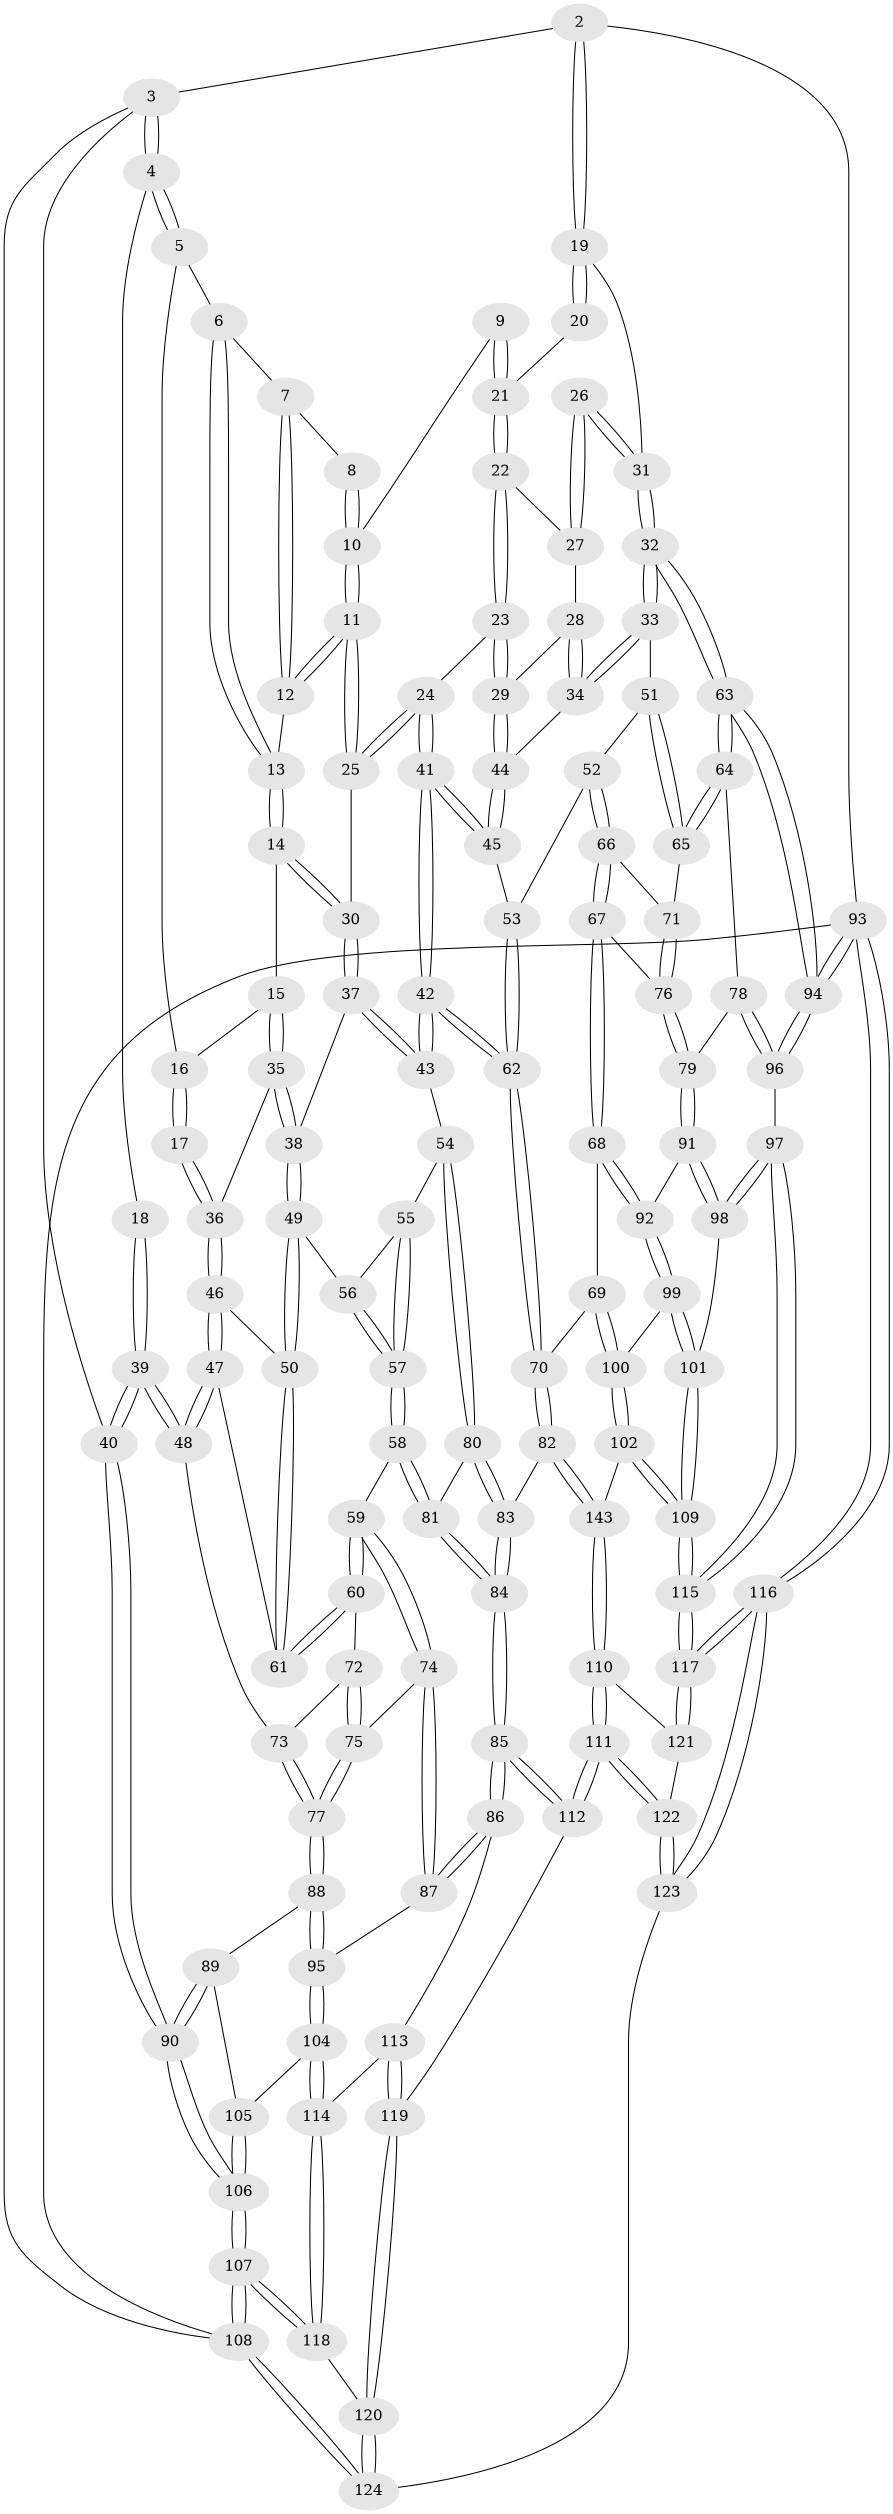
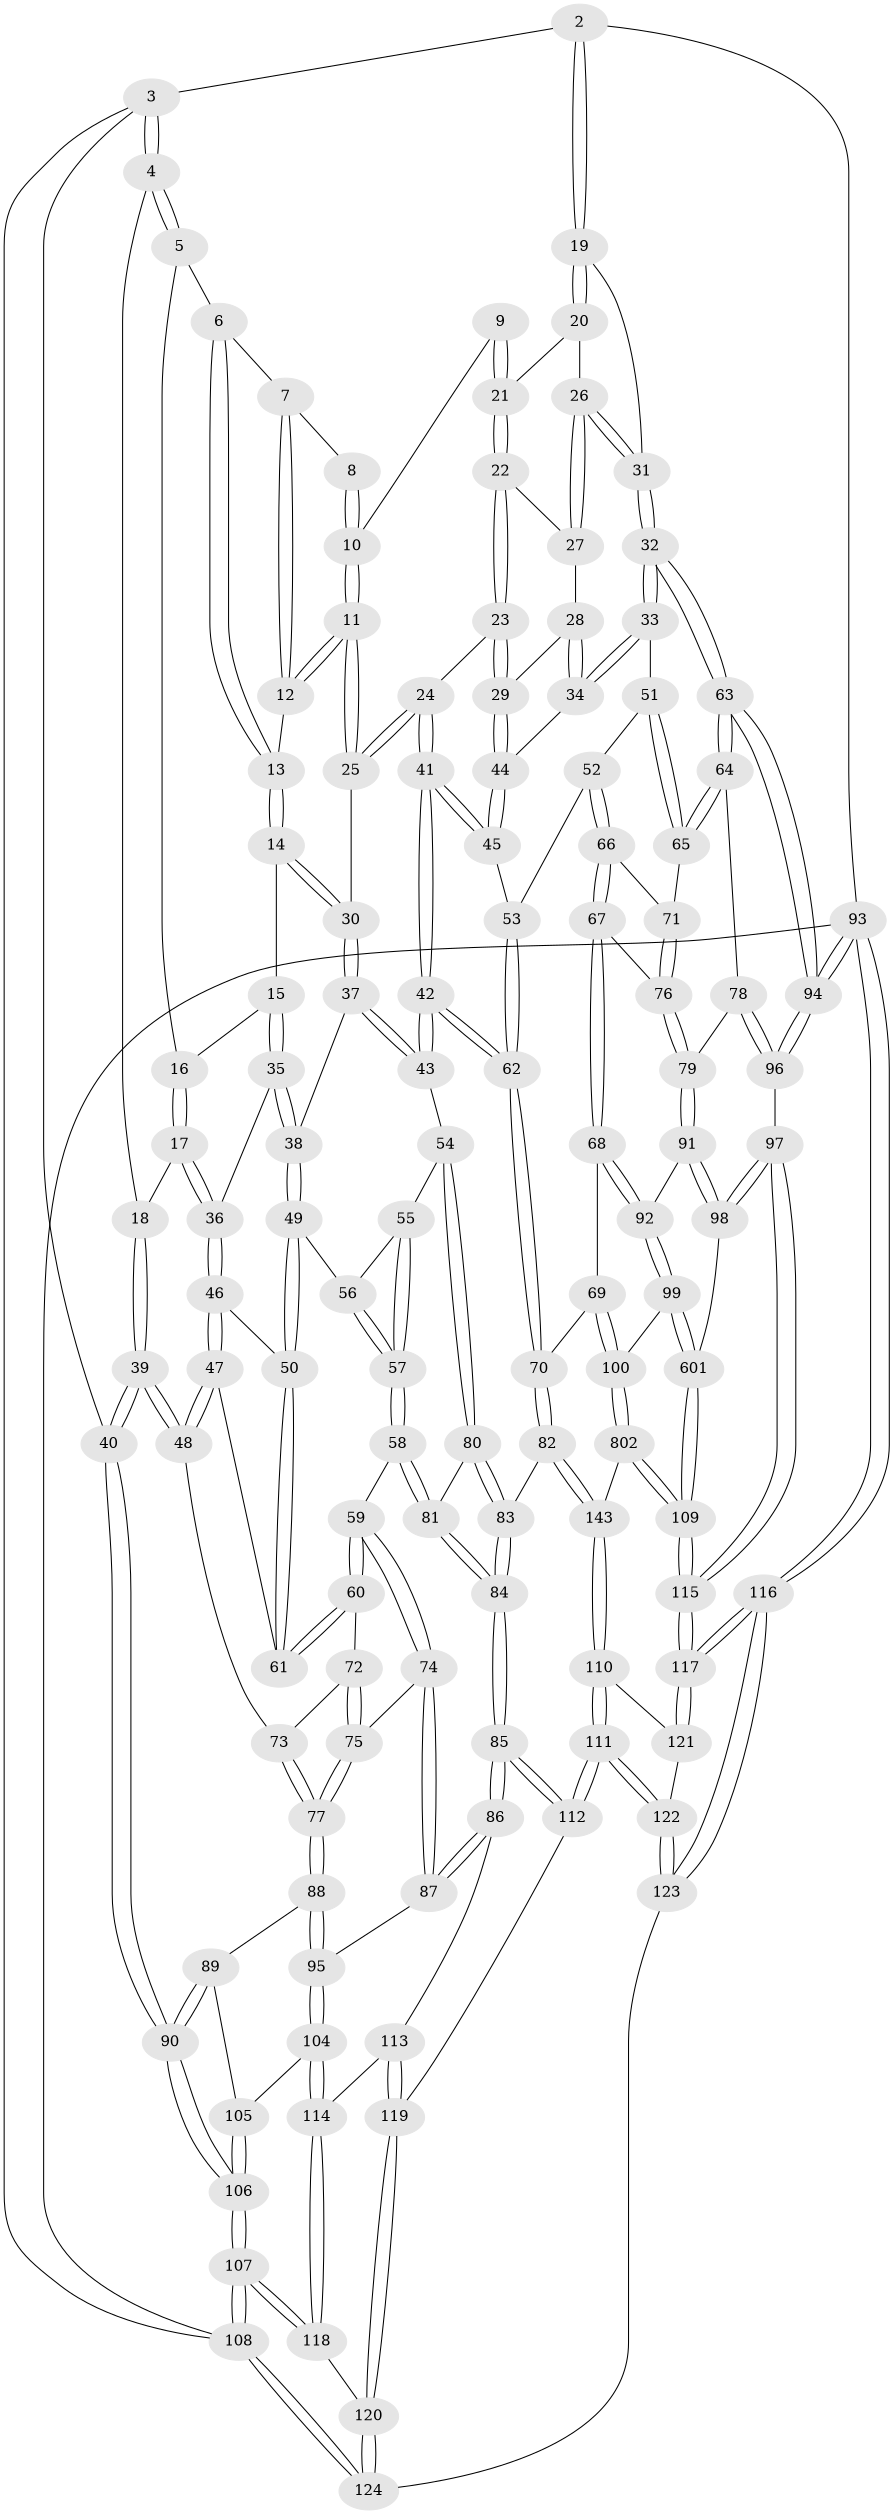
none -> (580, 360)
none -> (160, 1182)
(694, 1369) -> (694, 1369)
(624, 1444) -> (624, 1444)
